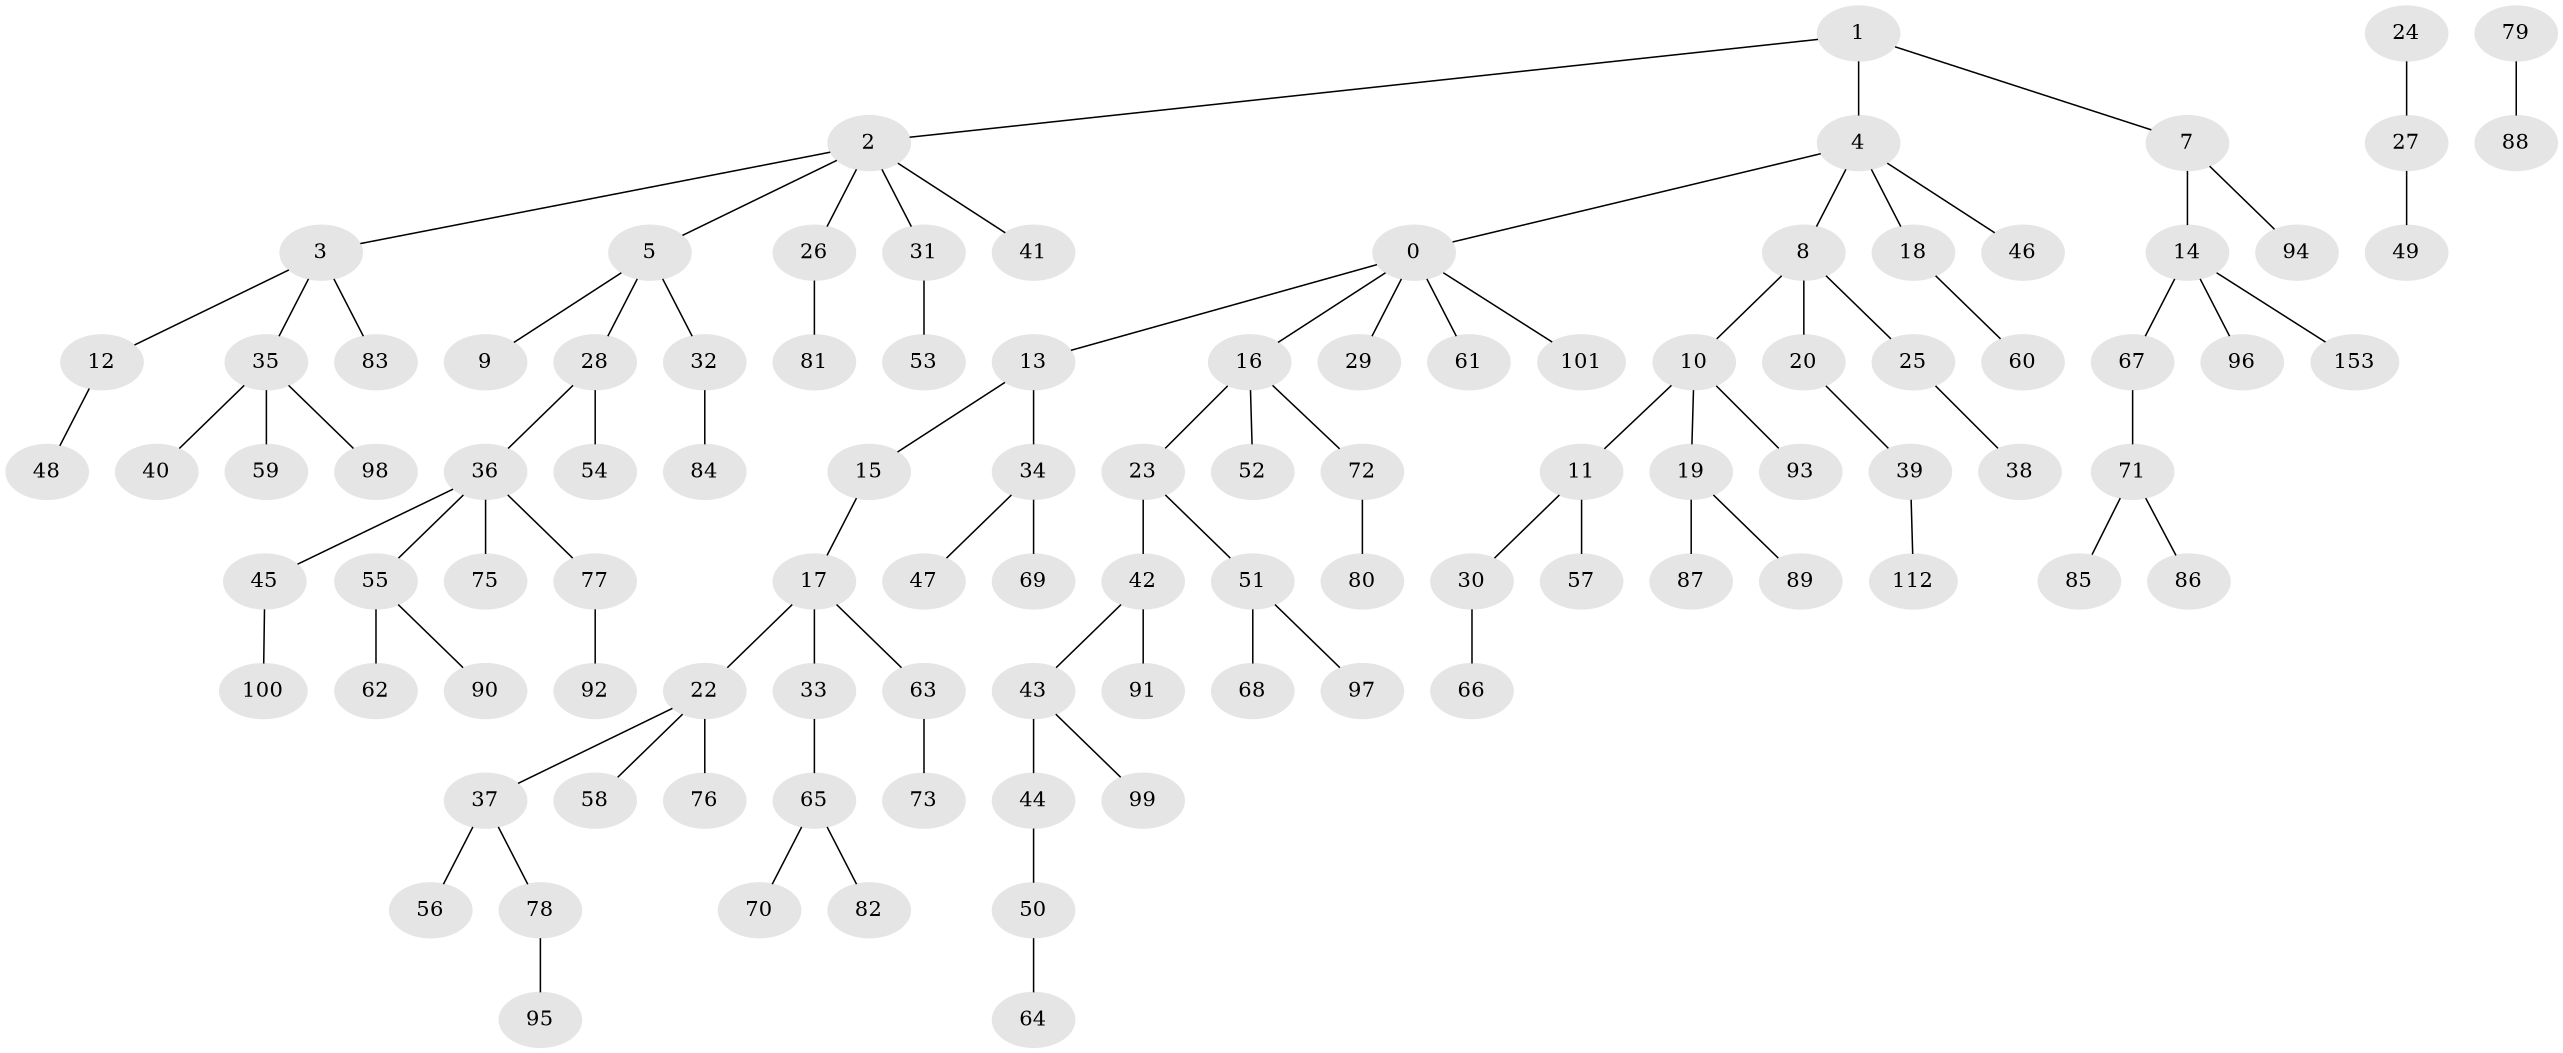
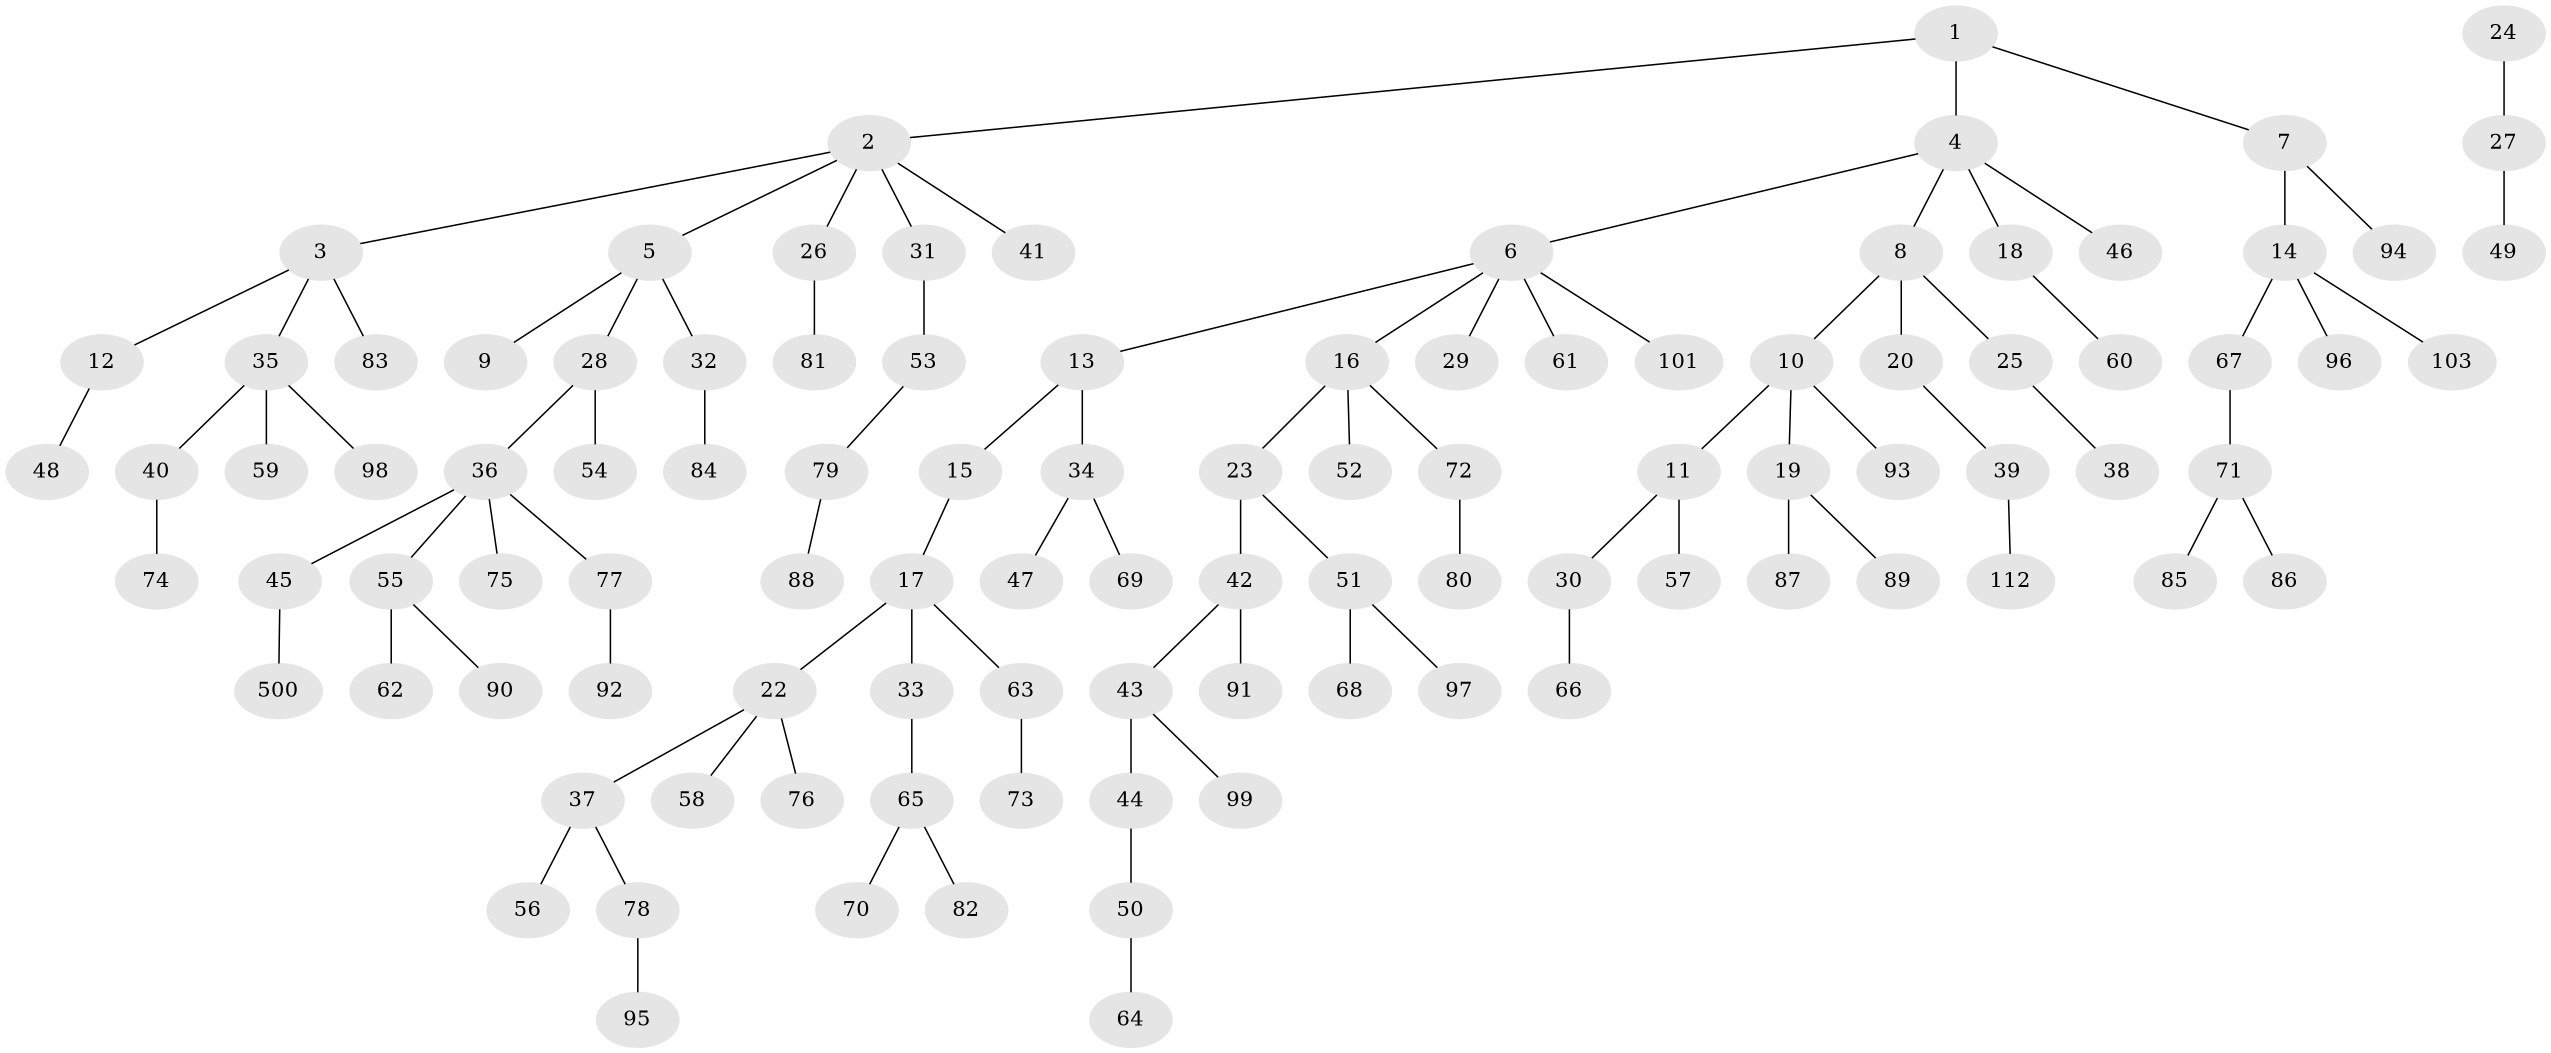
(1414, 253) -> (1512, 253)
(2355, 362) -> (2452, 362)
none -> (875, 417)
none -> (157, 581)
(263, 691) -> (279, 691)
